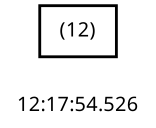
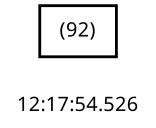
(78, 31) -> (78, 31)
